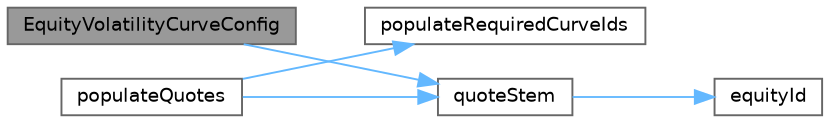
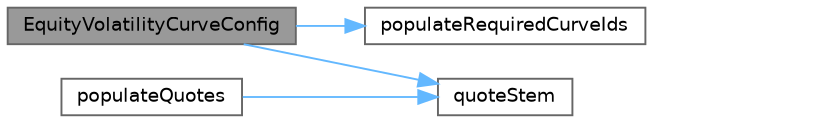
(296, 68) -> (321, 26)
(768, 97) -> none
